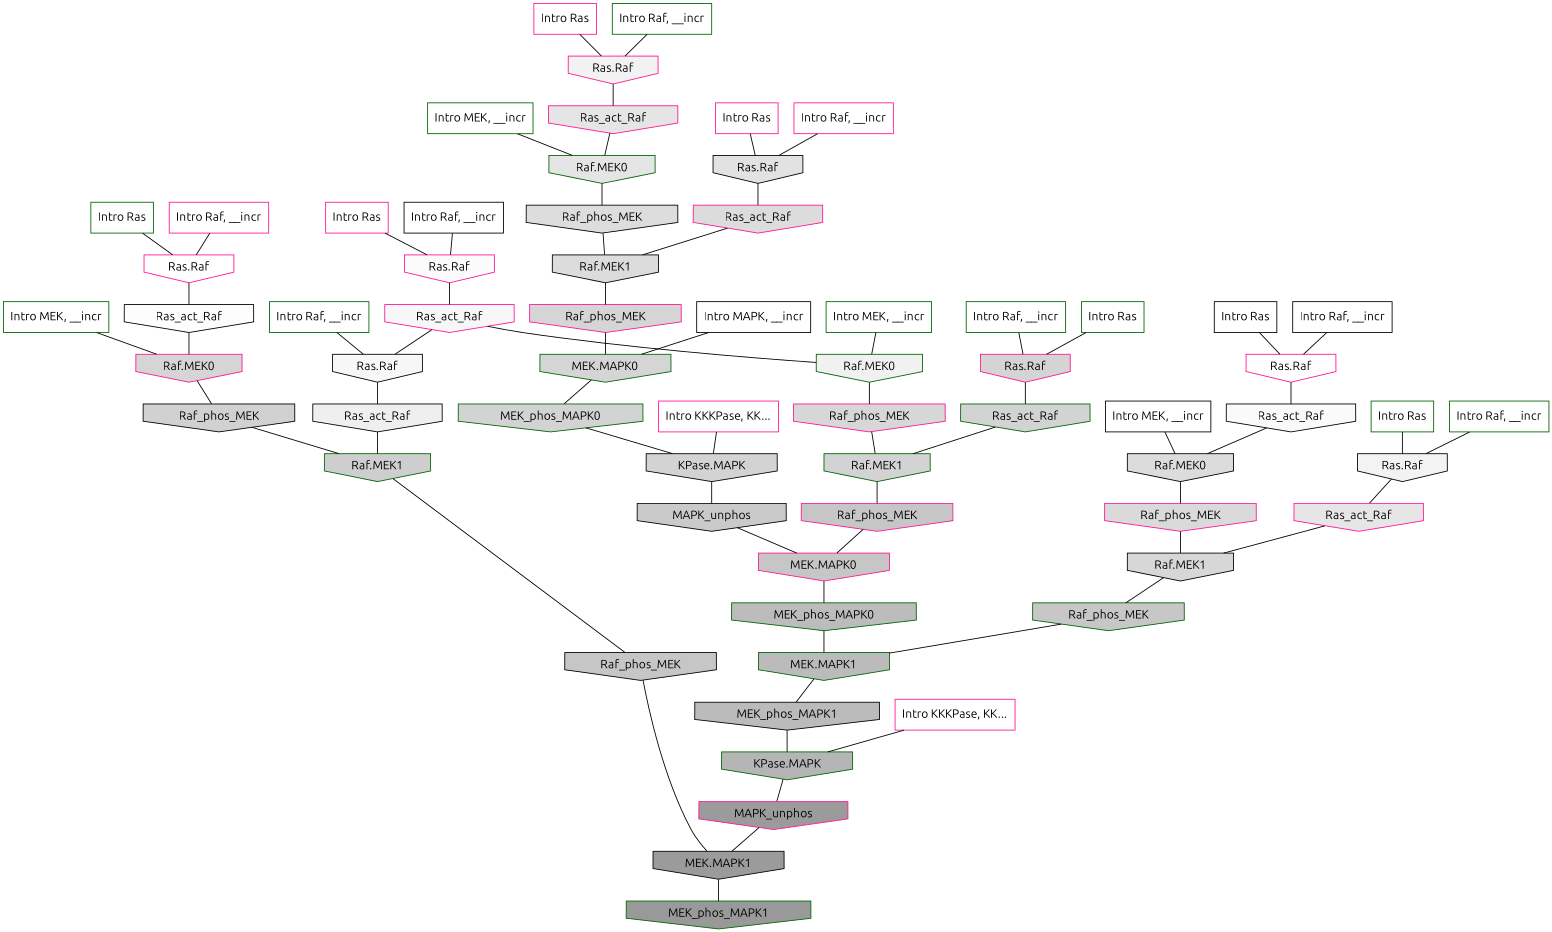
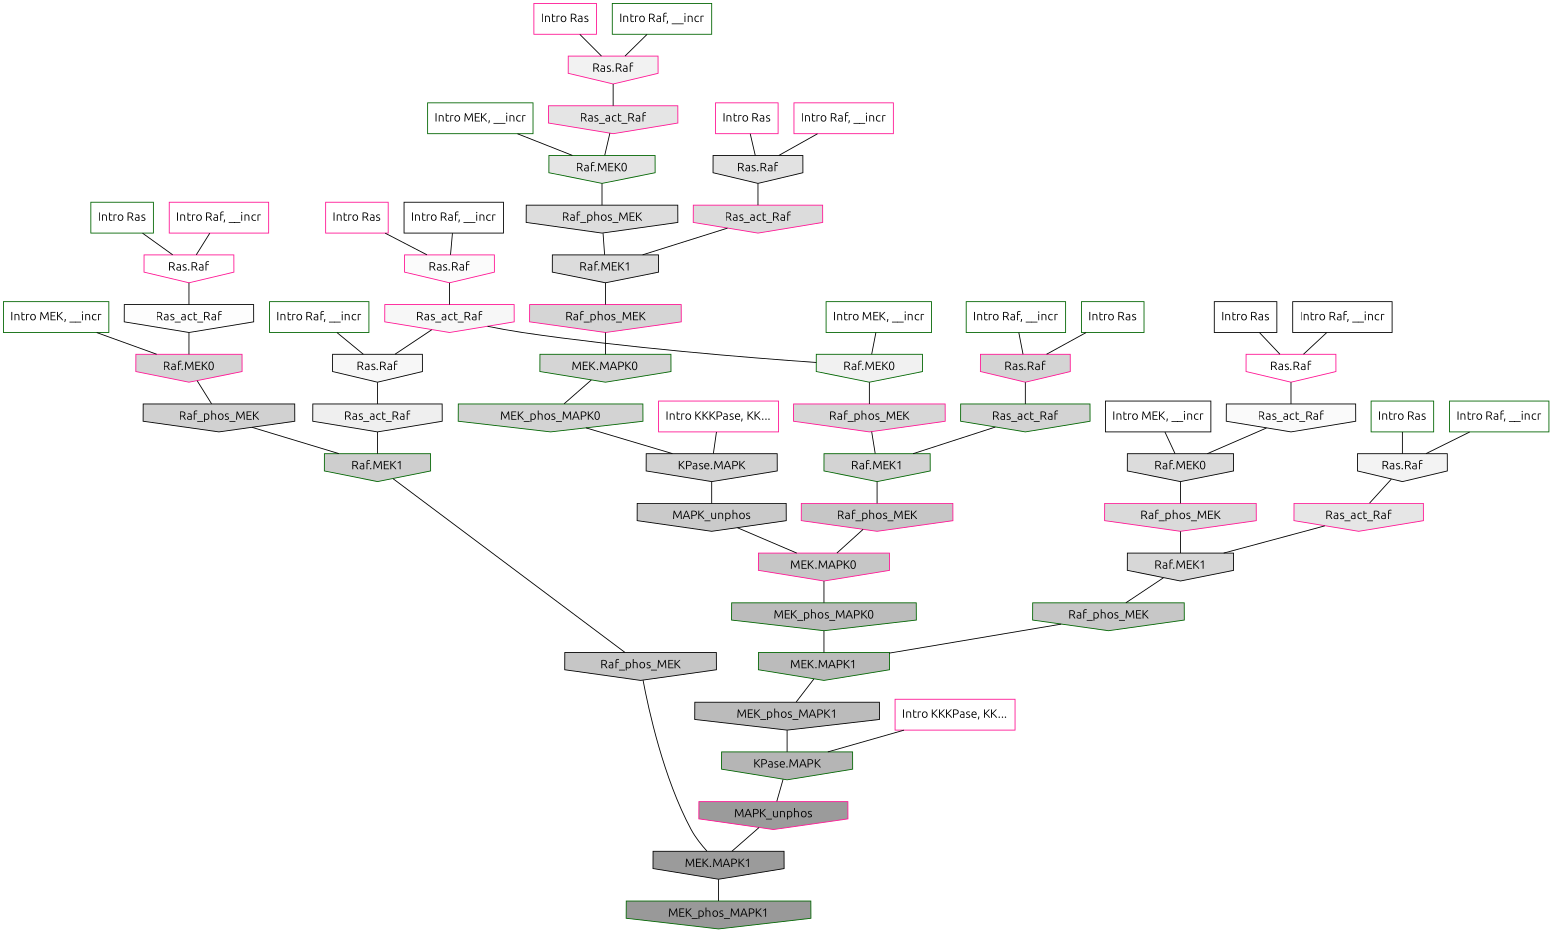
(754, 317) -> none
